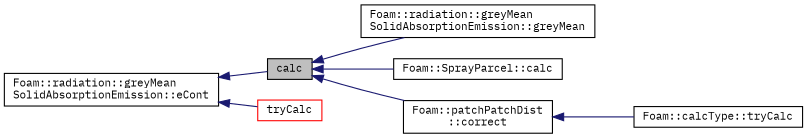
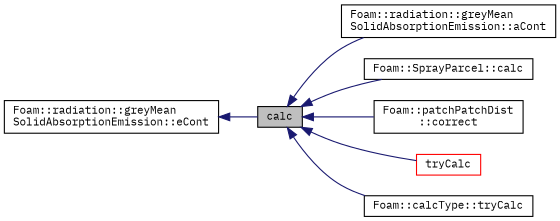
(478, 21) -> (449, 21)
(244, 105) -> (363, 150)
(599, 117) -> (324, 173)
